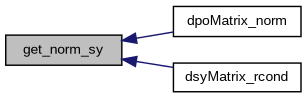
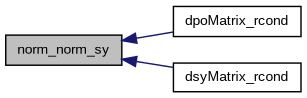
(237, 22) -> (237, 22)
(64, 50) -> (64, 50)
